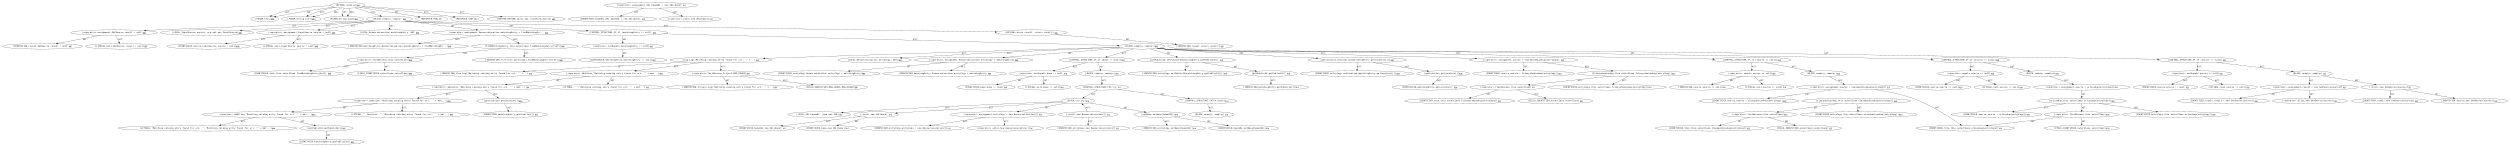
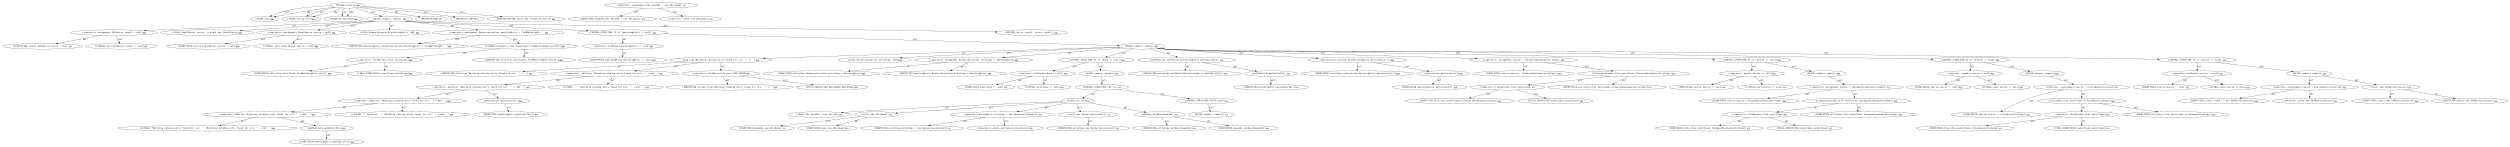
(1200, 46) -> none
(1920, 101) -> (1853, 93)
(1086, 108) -> (1078, 108)
(2040, 108) -> (2032, 97)
